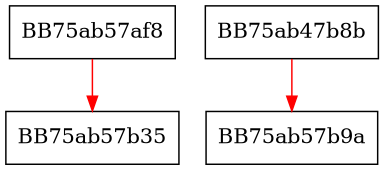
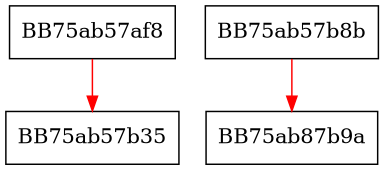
(292, 32) -> (292, 32)
(292, 138) -> (292, 138)
